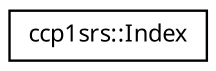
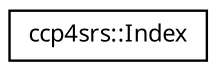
(108, 36) -> (108, 36)
